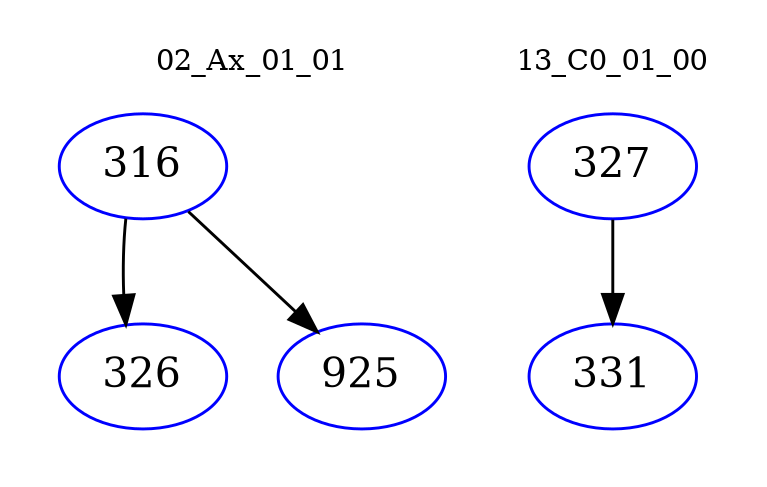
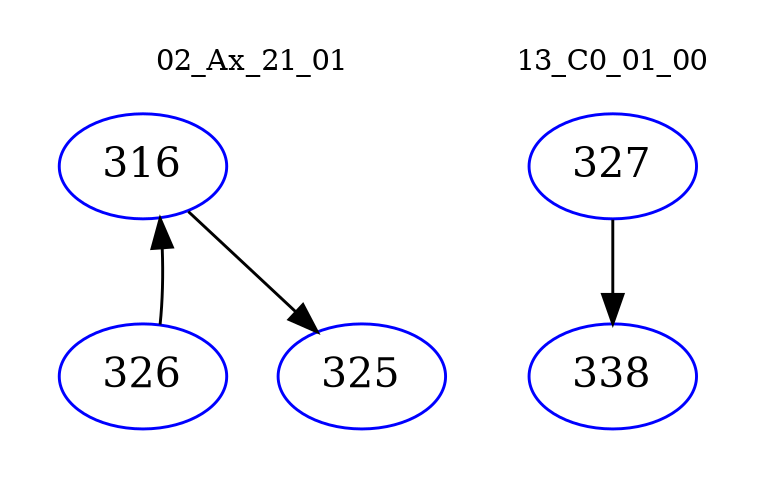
(252, 63) -> (252, 63)
(123, 257) -> (162, 287)
(362, 376) -> (362, 376)
(613, 376) -> (613, 376)
